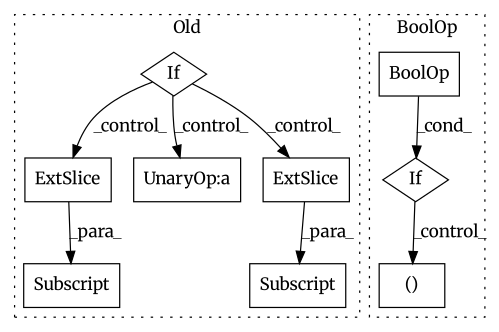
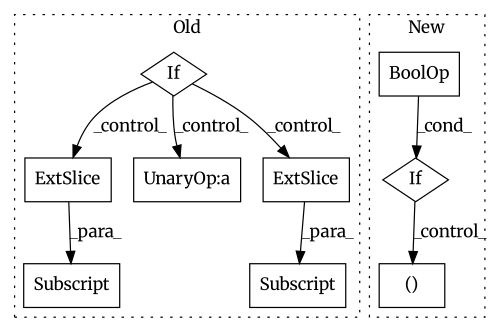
(427, 29) -> (427, 29)
